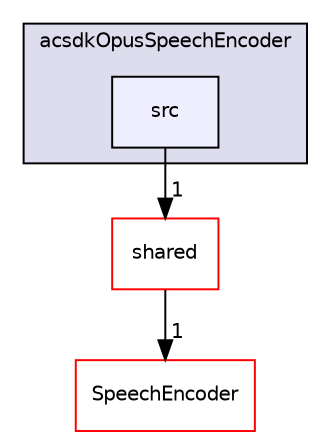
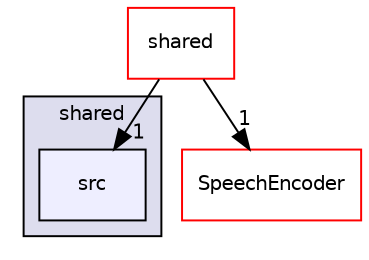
(165, 42) -> (92, 115)
(165, 176) -> (140, 109)
